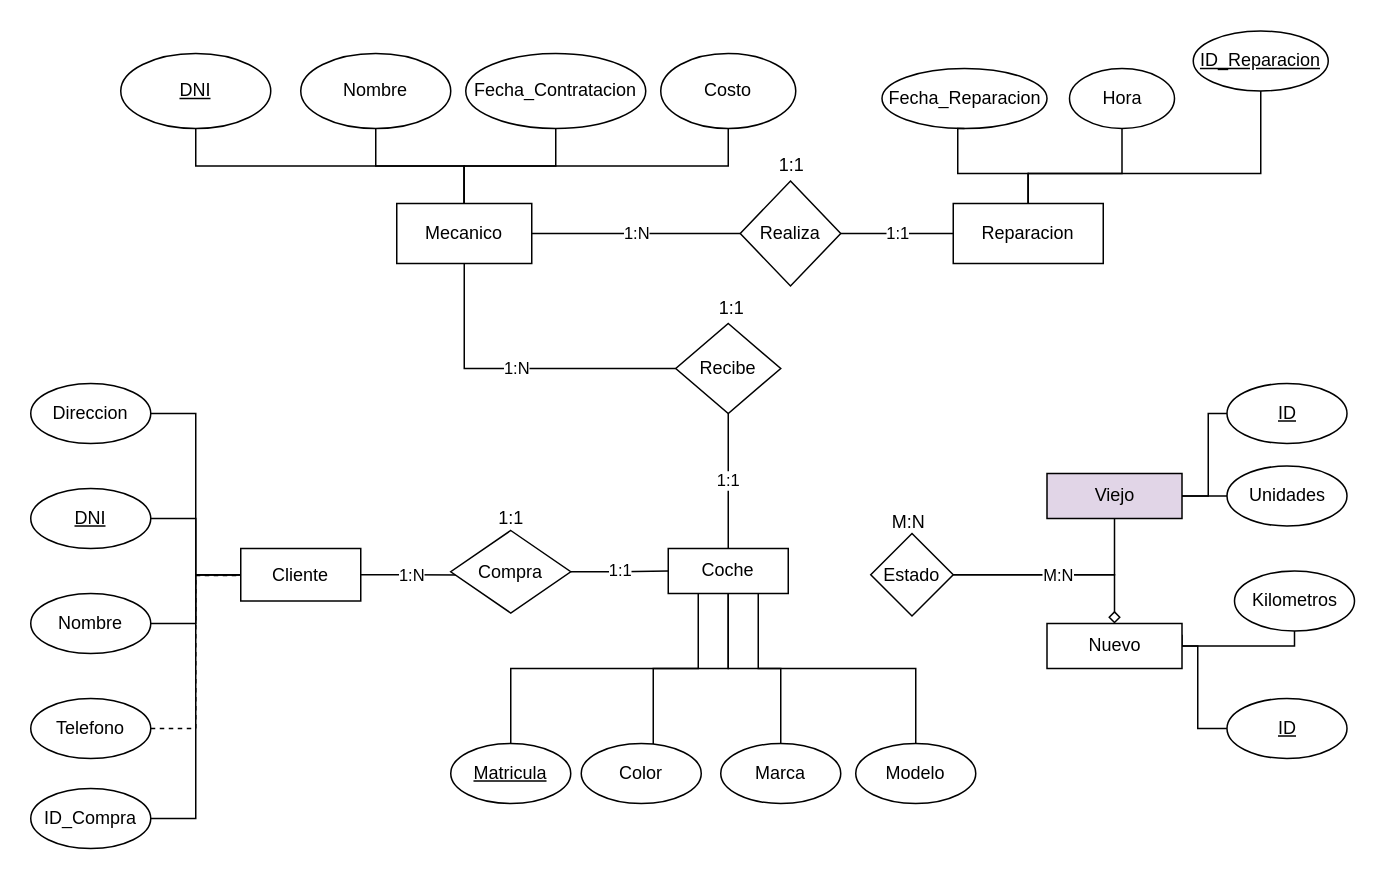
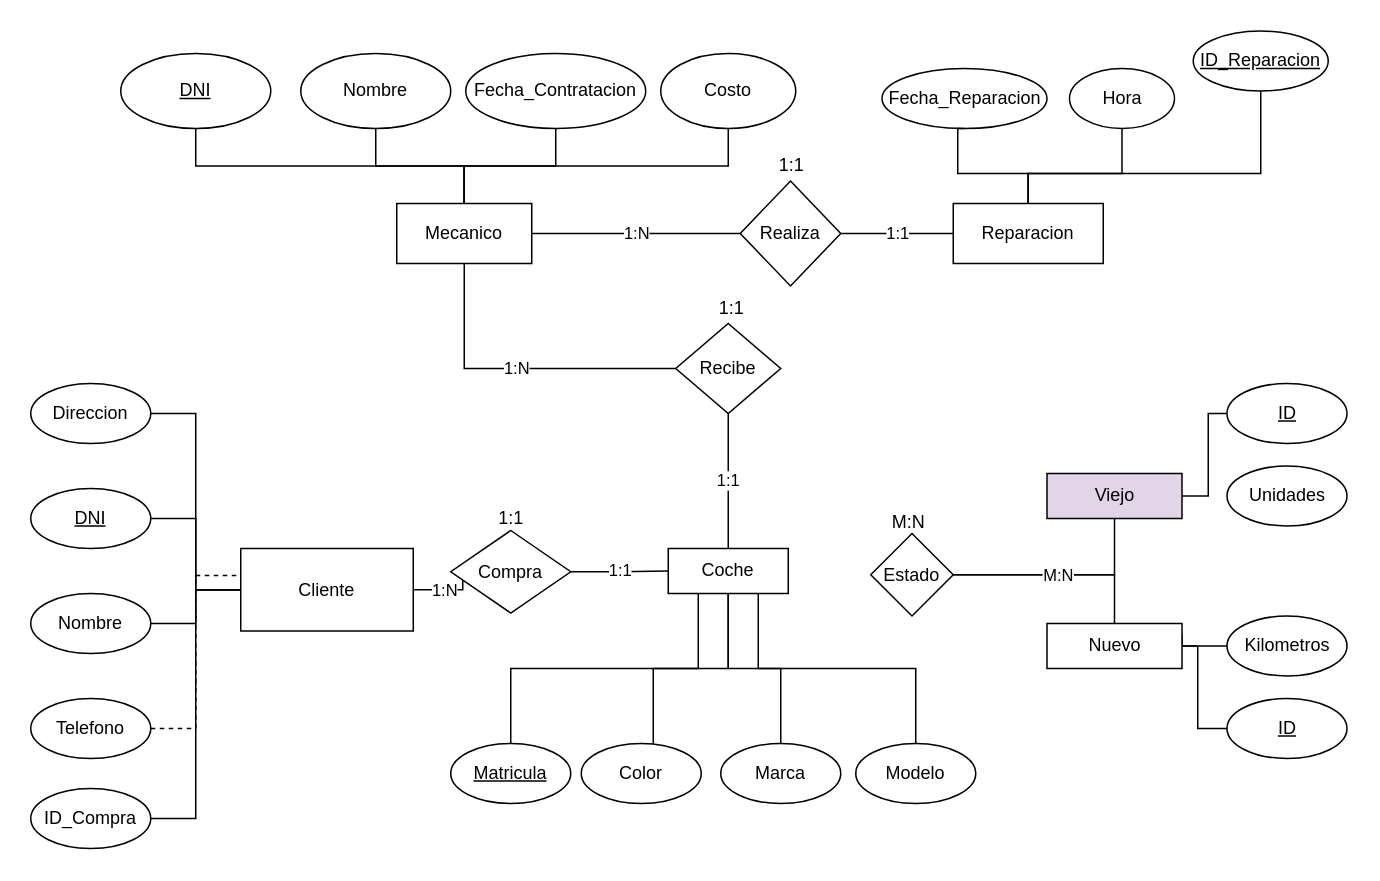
(1218, 496) -> none
(301, 575) -> (327, 590)
(1295, 601) -> (1287, 646)
(1115, 611) -> (1115, 616)
